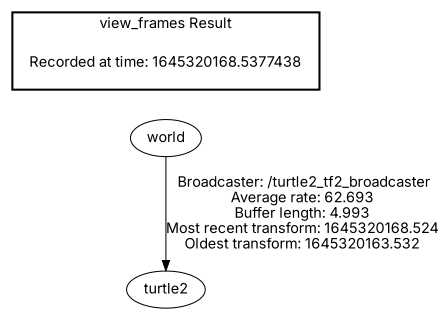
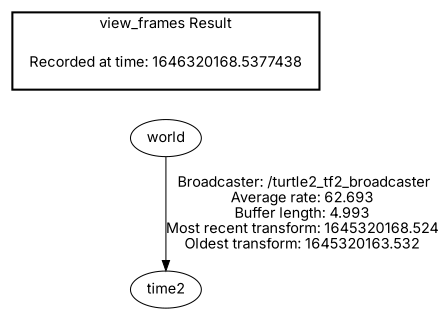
(166, 63) -> (166, 63)
(166, 290) -> (166, 290)
